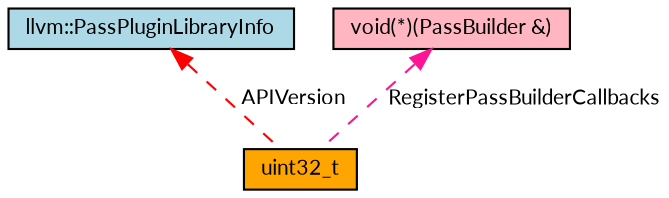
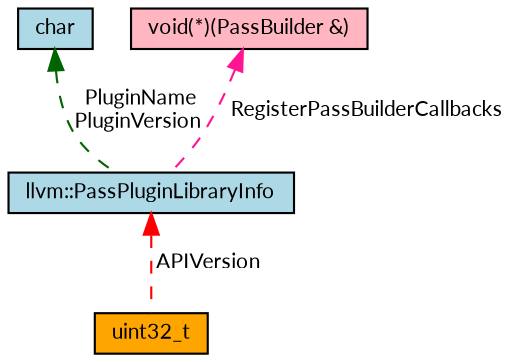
none -> (55, 29)
(368, 106) -> (208, 124)
